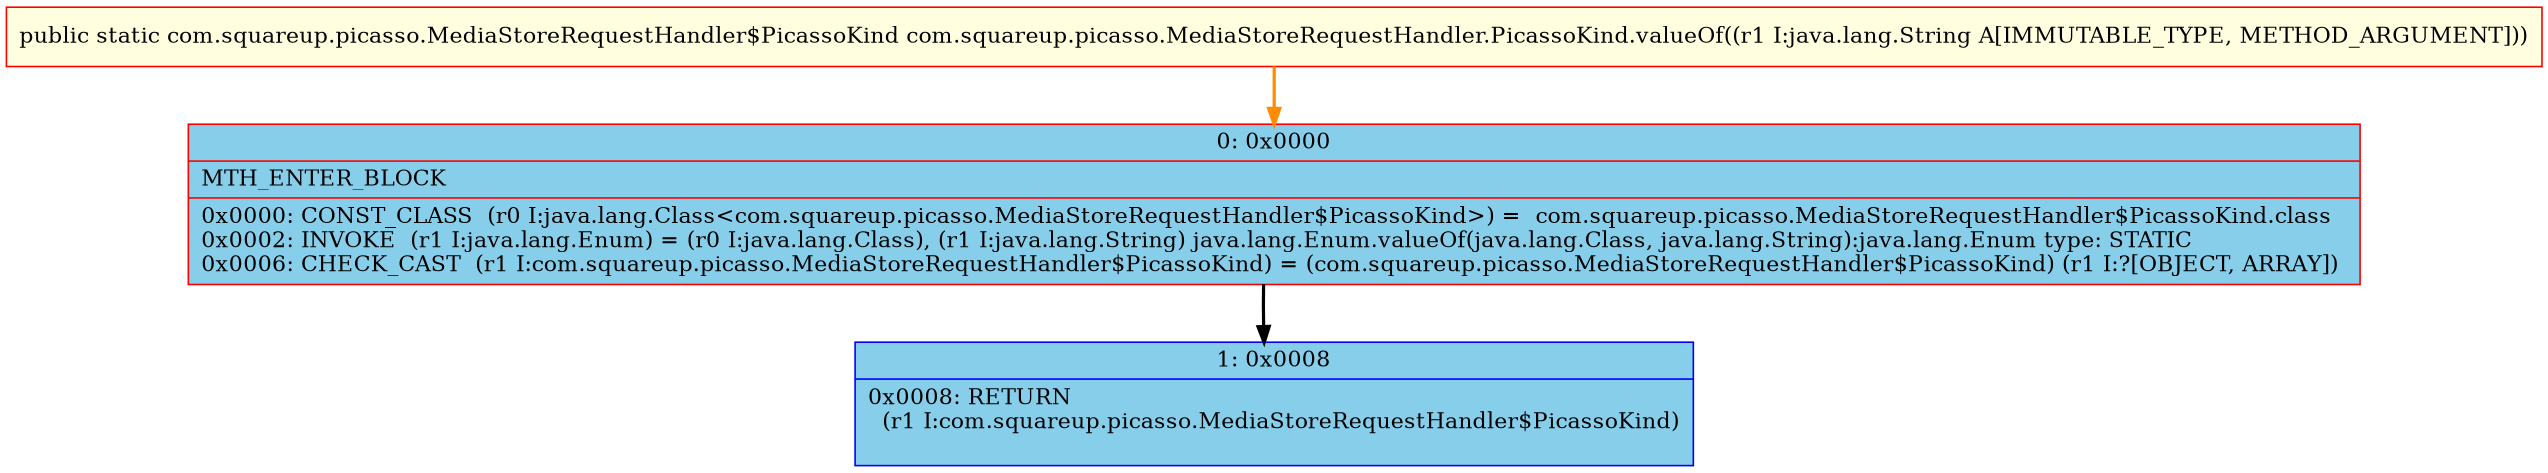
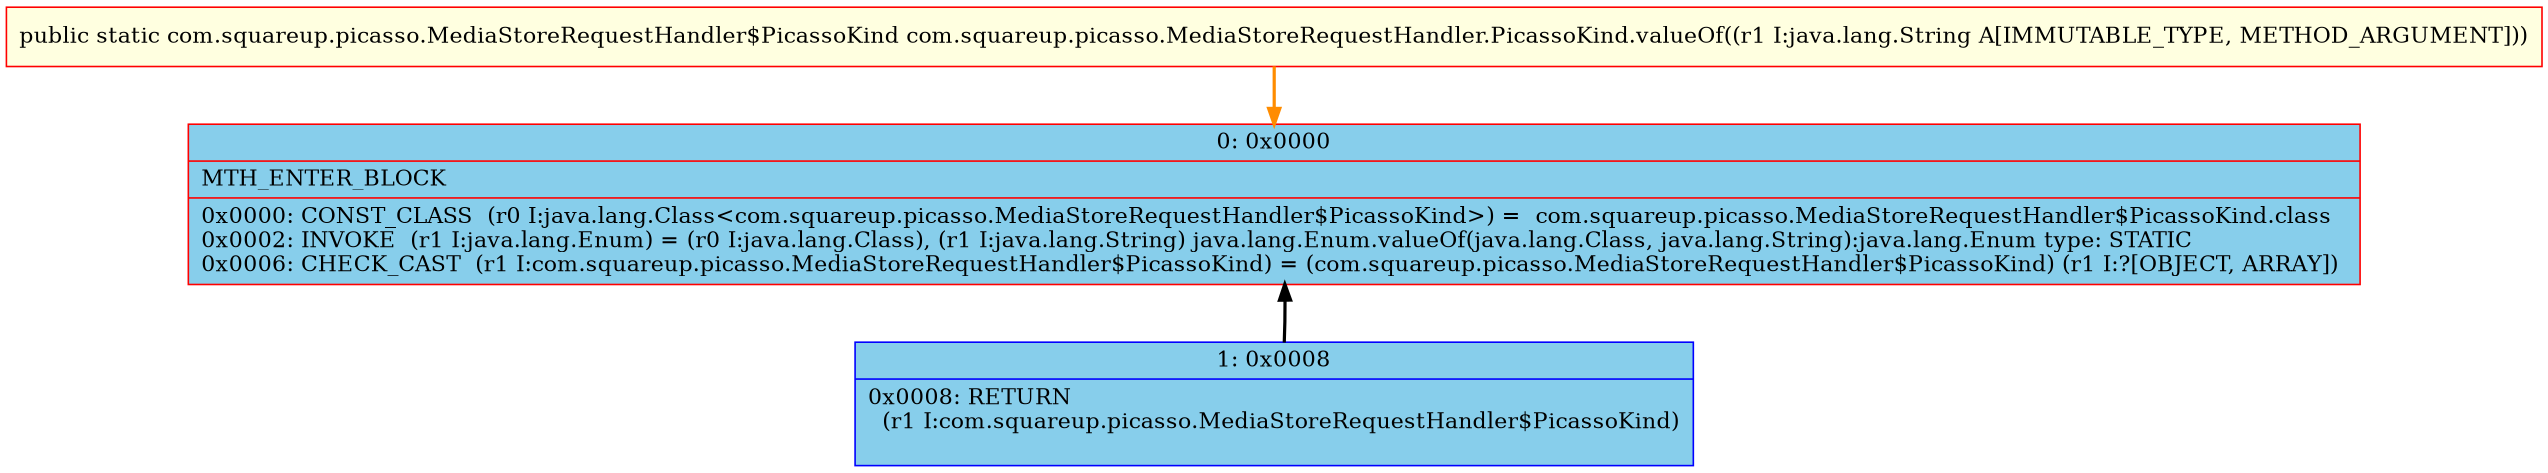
(1263, 305) -> (1285, 321)
